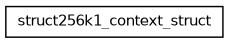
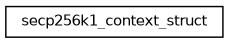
(114, 22) -> (114, 22)
